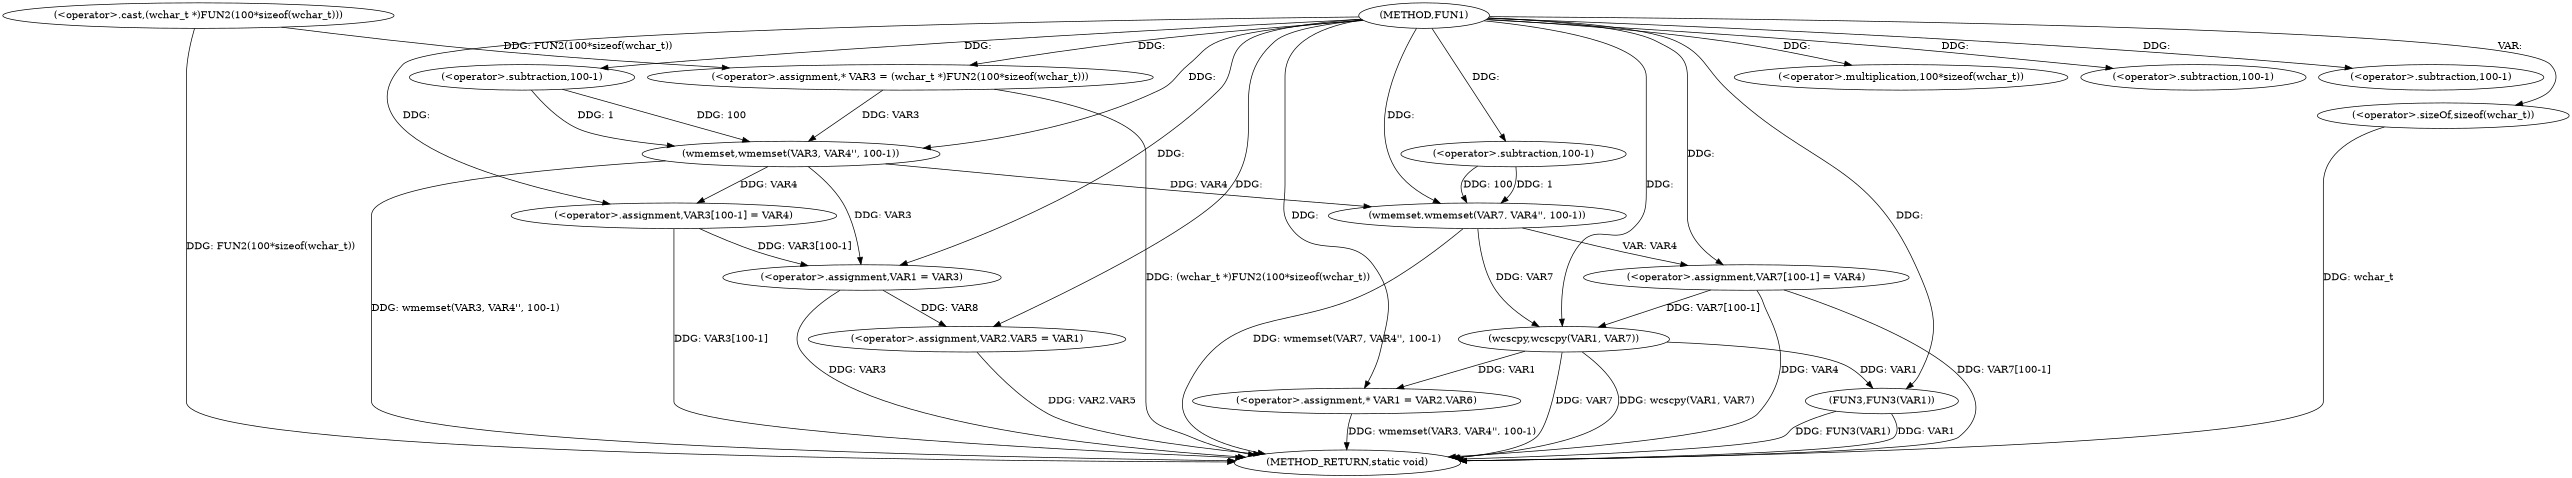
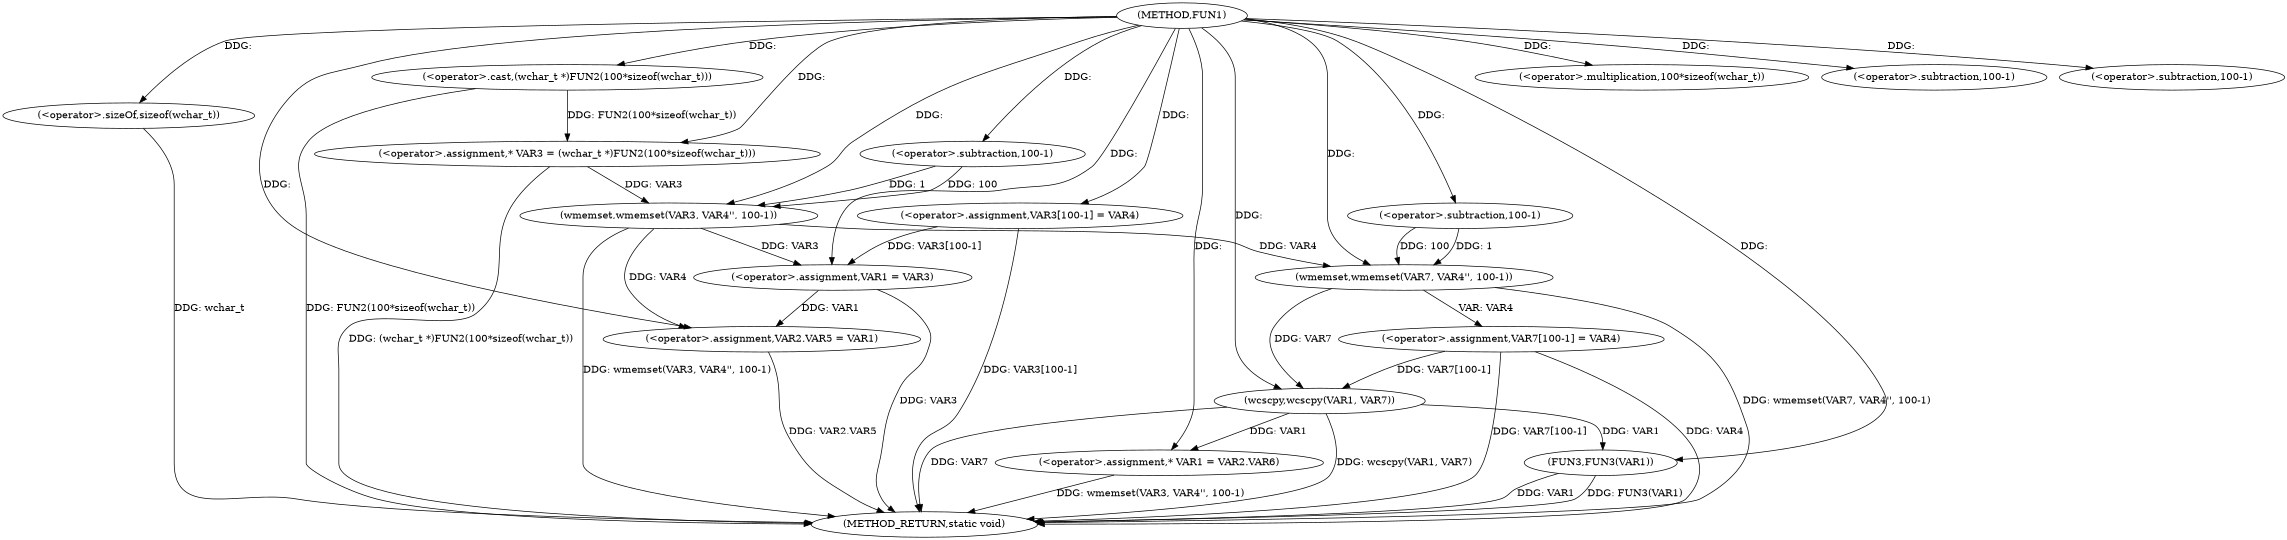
(2512, 46) -> (240, 46)
(1685, 64) -> (845, 31)
(736, 183) -> (627, 286)
(950, 308) -> (831, 308)
